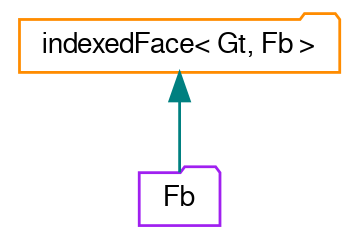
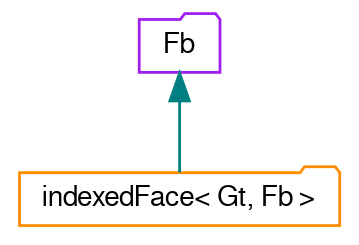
(180, 137) -> (180, 137)
